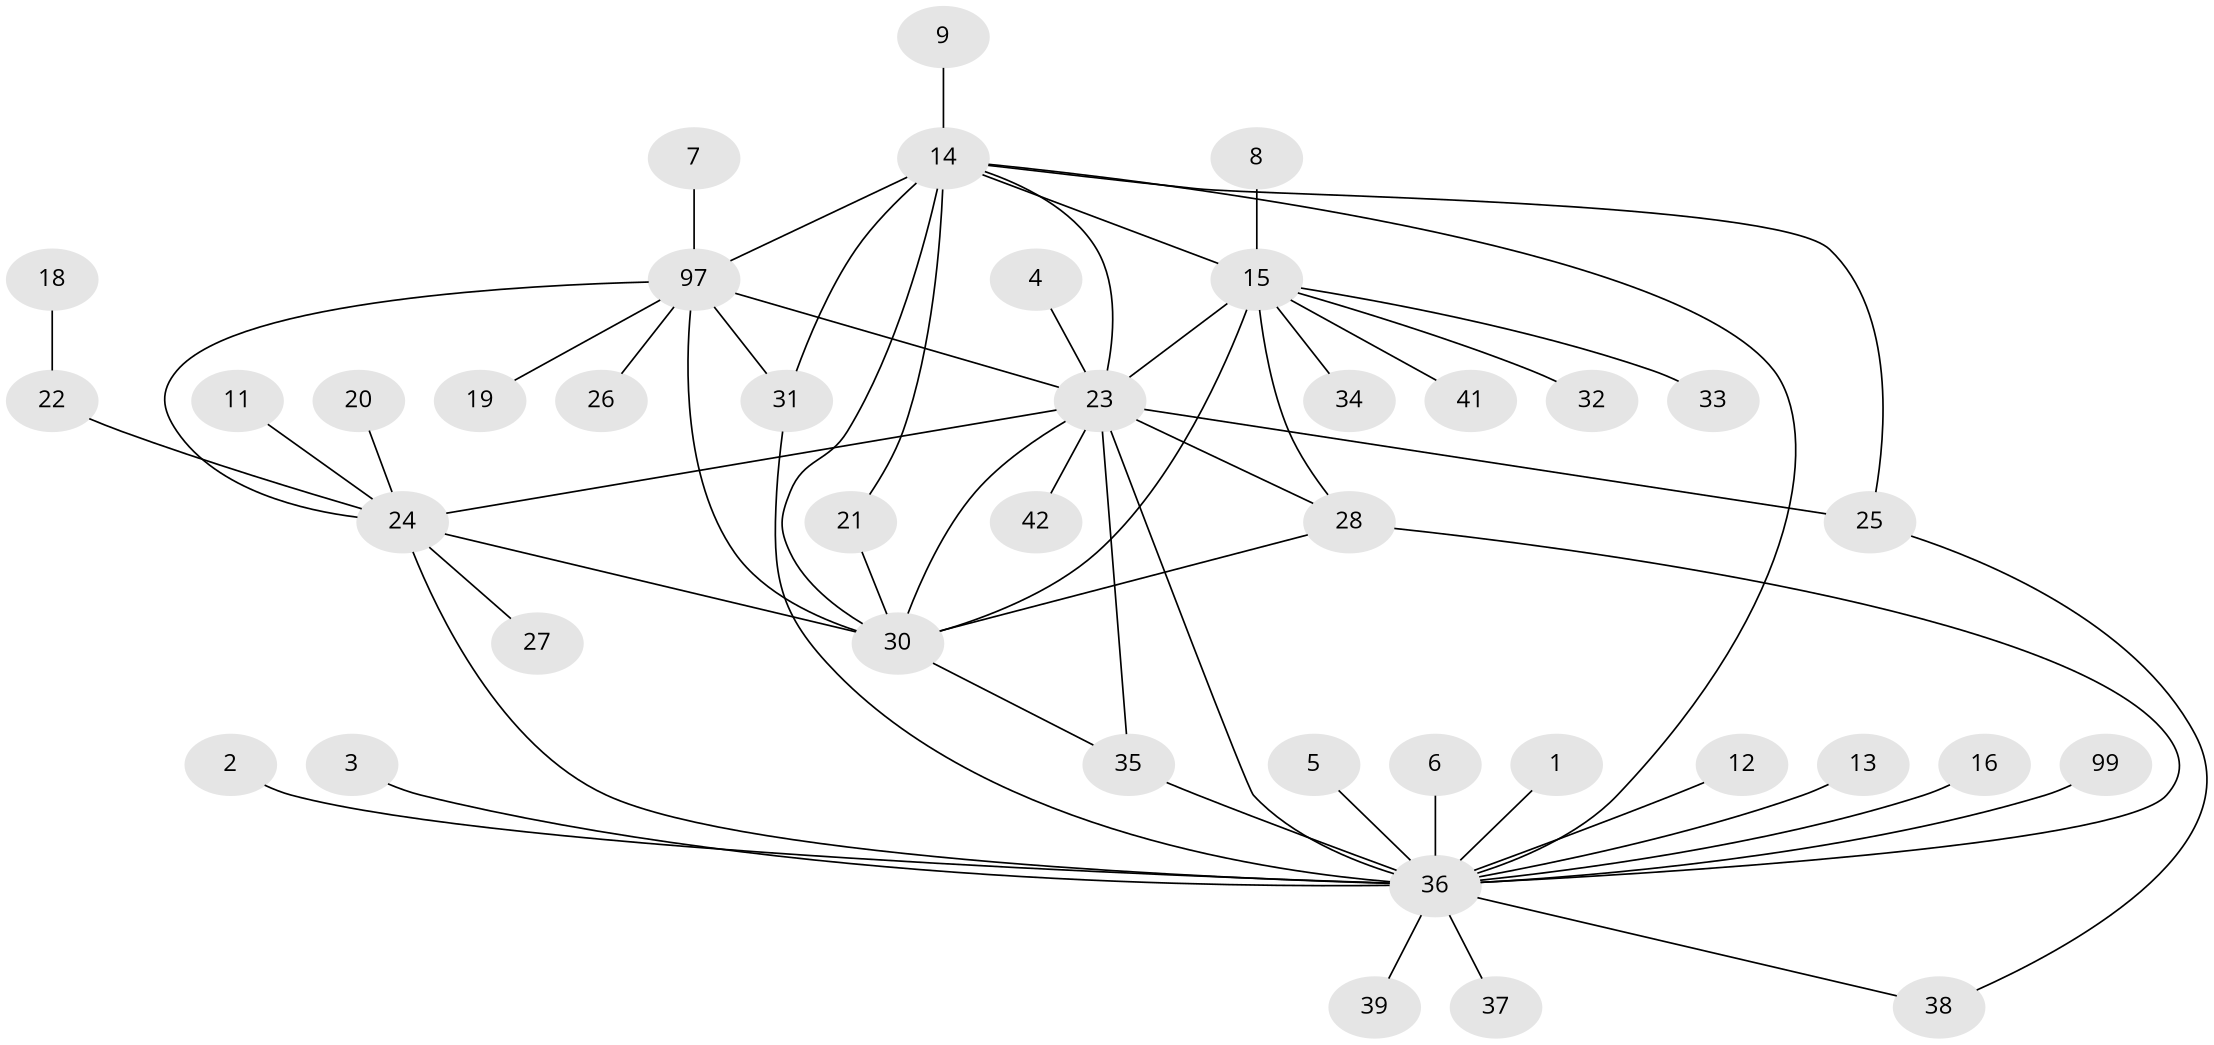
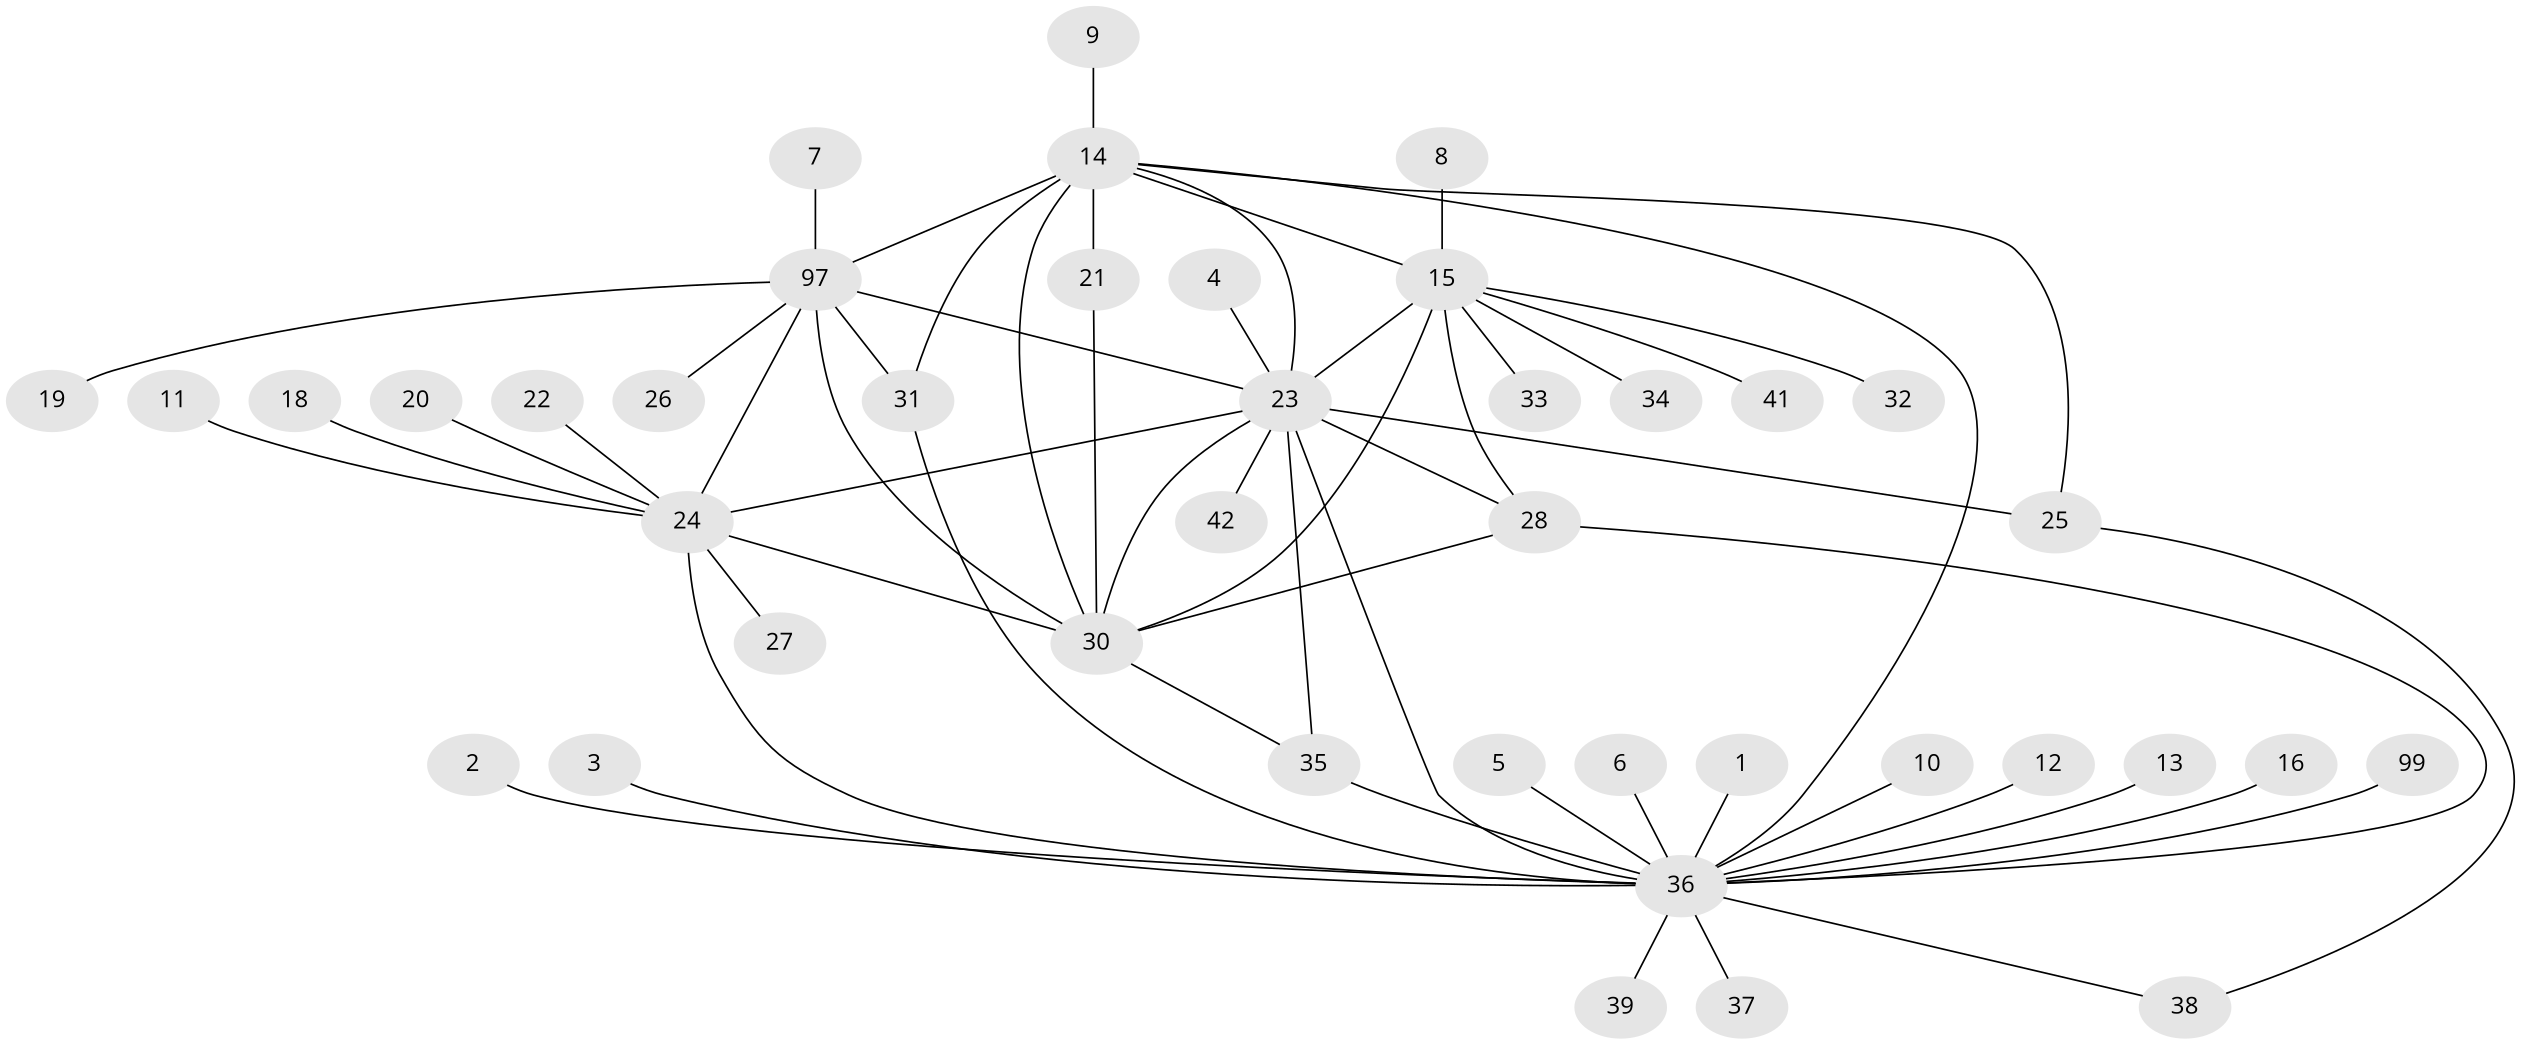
(52, 340) -> (486, 472)
none -> (1927, 765)
